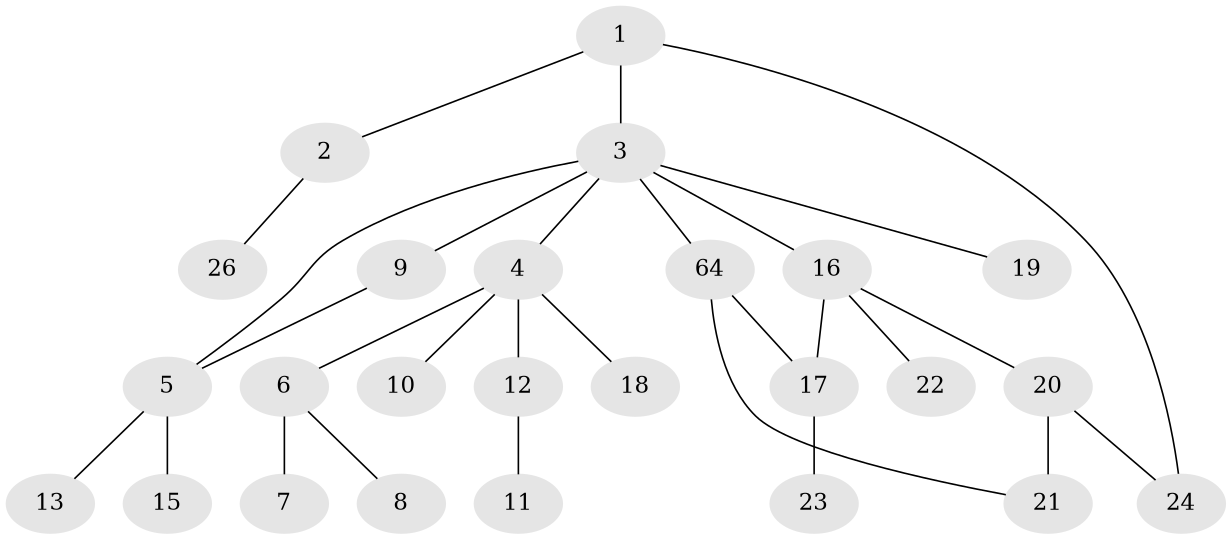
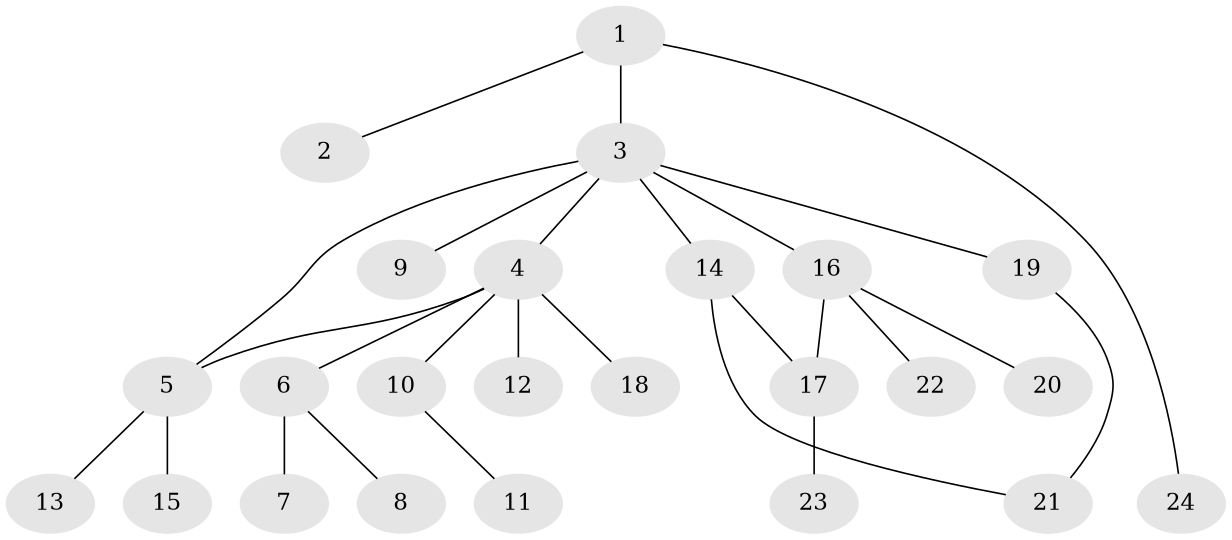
(223, 270) -> none
(710, 270) -> (710, 270)
(284, 328) -> (343, 328)
(518, 445) -> (460, 445)
(1048, 445) -> (1113, 381)
(1115, 445) -> none
